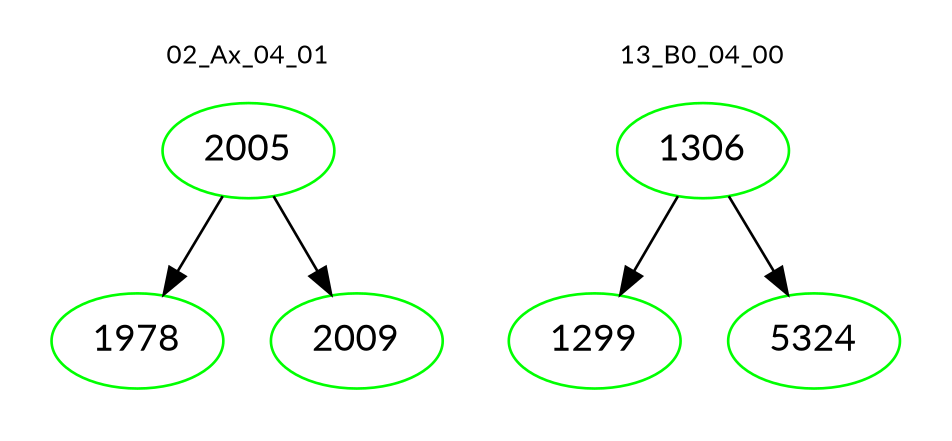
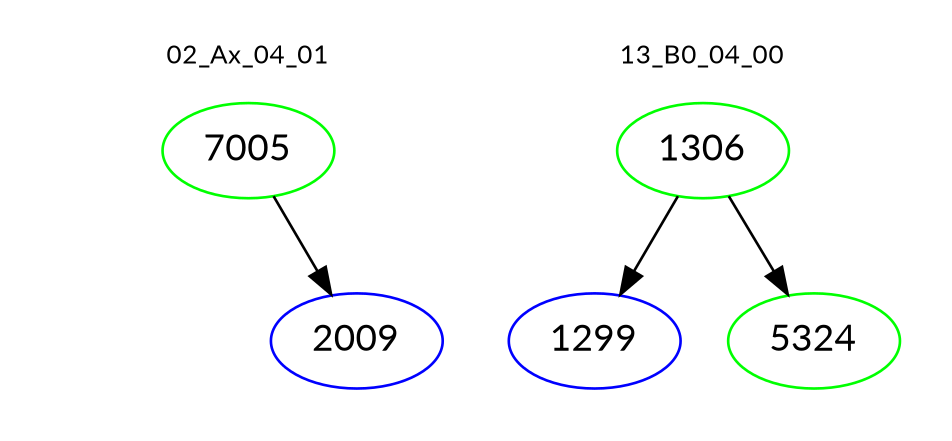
(248, 151) -> (248, 151)
(137, 341) -> none
(357, 341) -> (357, 341)
(595, 341) -> (595, 341)
